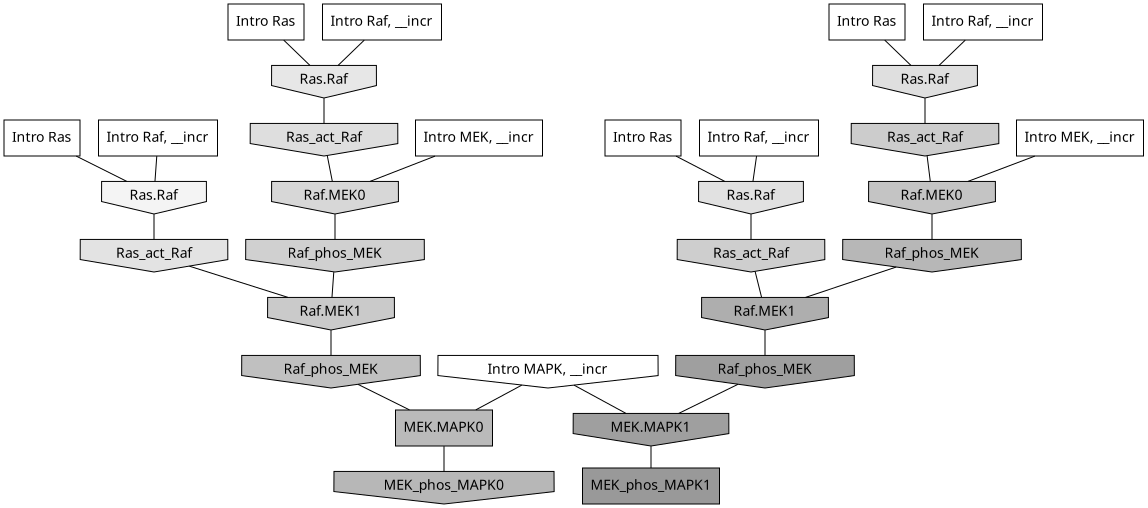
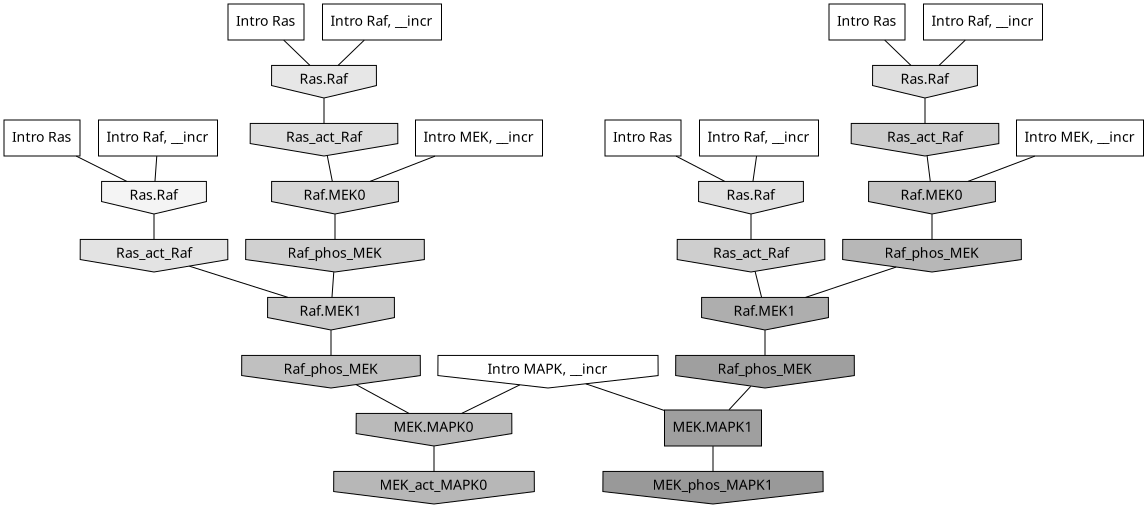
(444, 428) -> (434, 428)
(651, 428) -> (713, 428)
(444, 486) -> (434, 486)
(651, 486) -> (713, 486)
